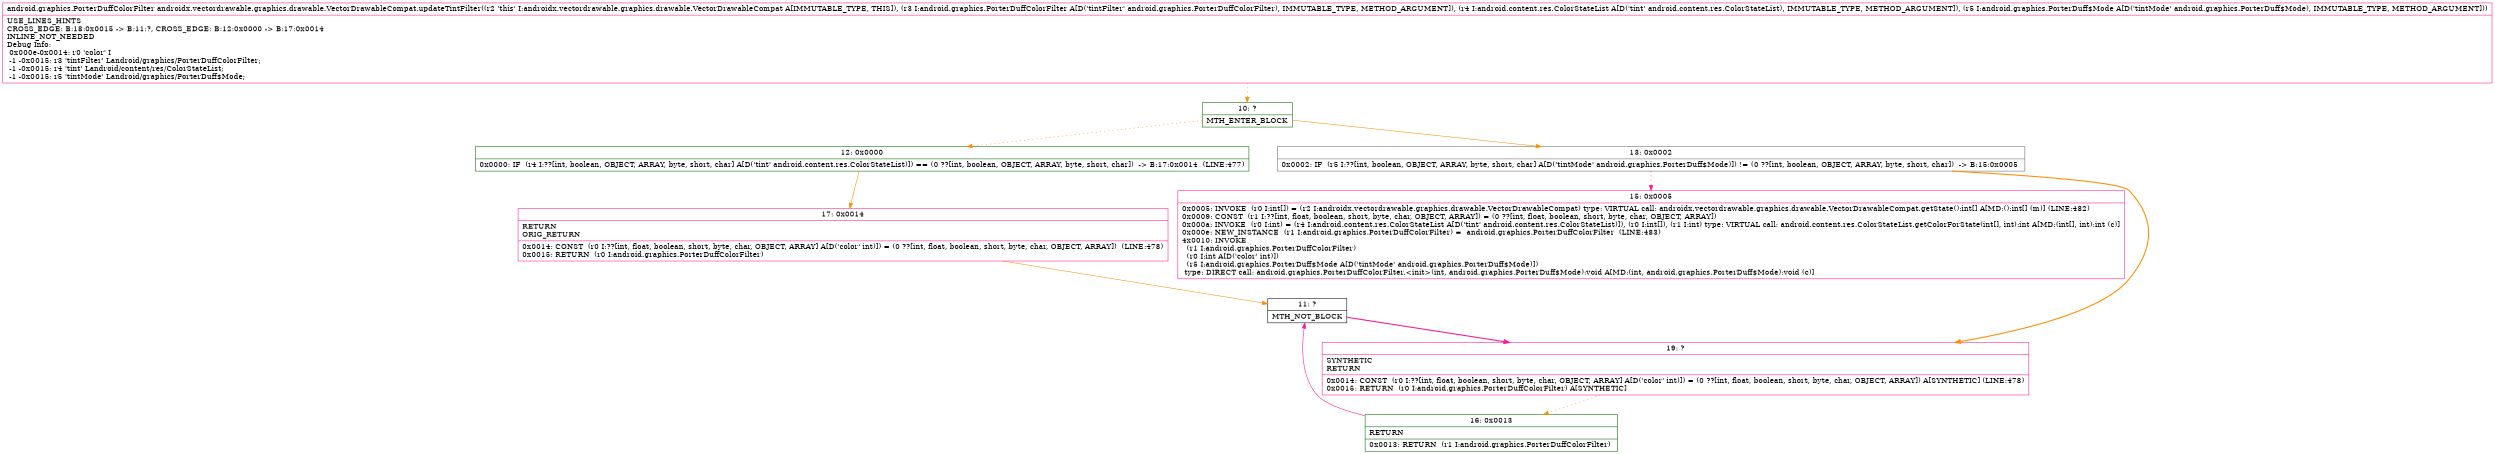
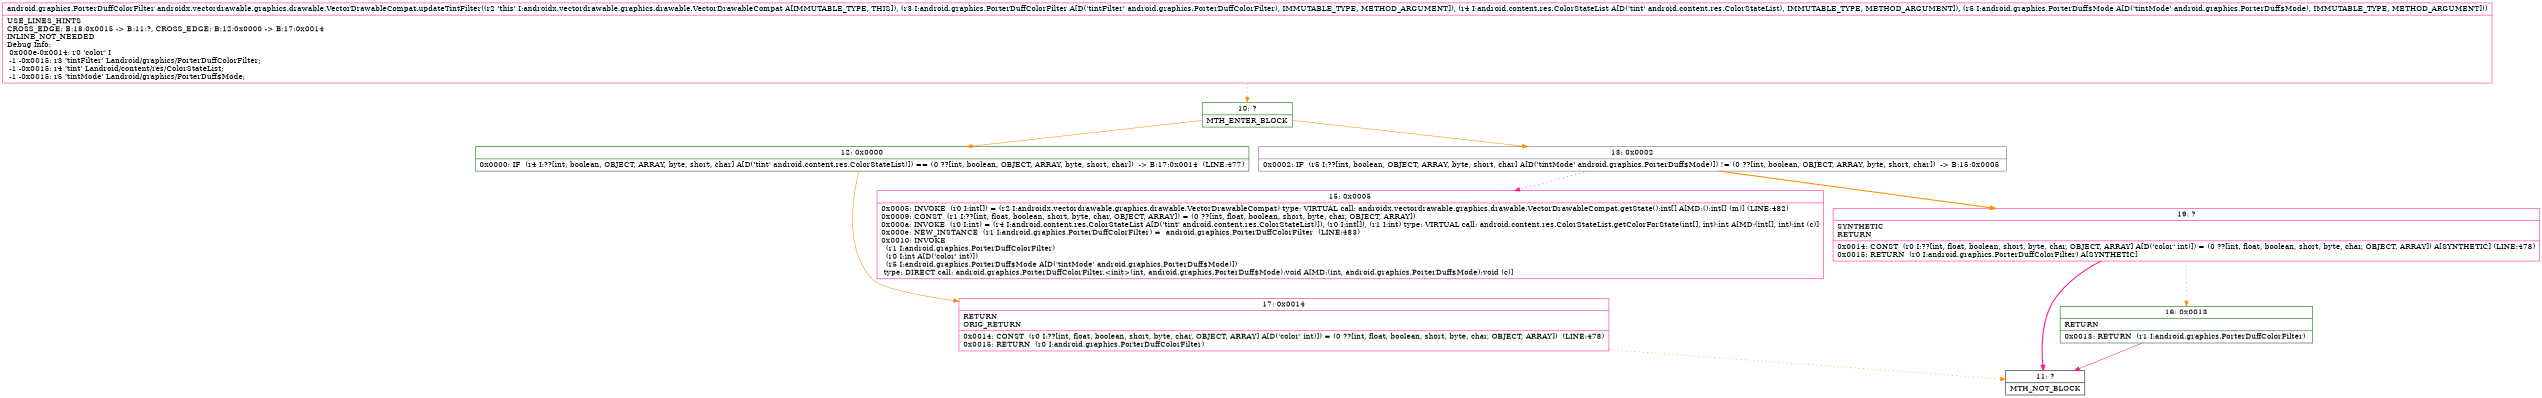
(1087, 133) -> (1087, 133)
(1217, 241) -> (916, 241)
(1133, 282) -> (1805, 364)
(1425, 329) -> (2053, 303)
